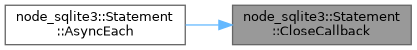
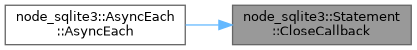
(95, 25) -> (95, 25)
